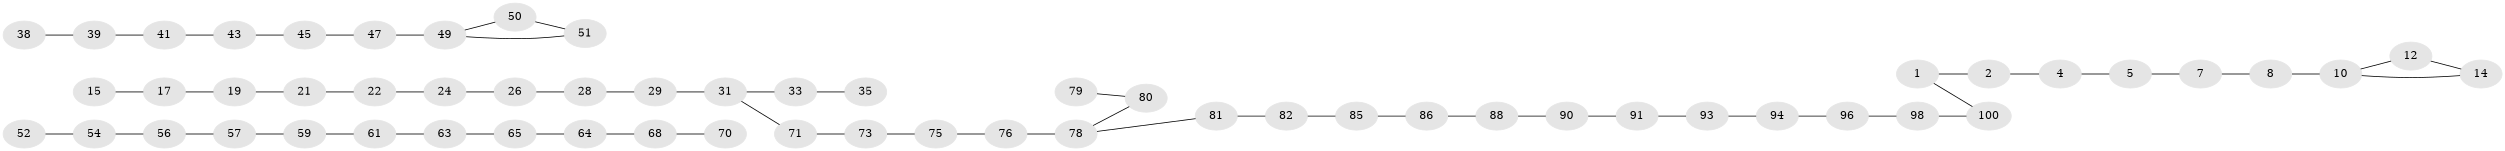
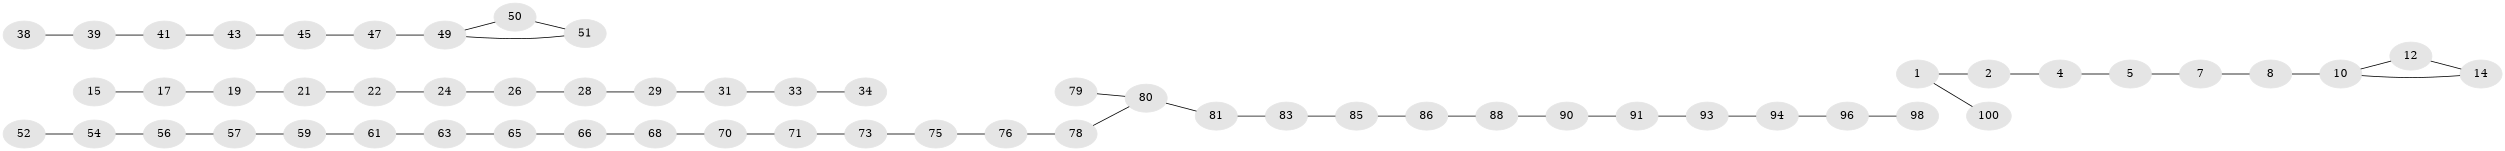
(866, 92) -> (866, 92)
(760, 113) -> (761, 134)
(1286, 116) -> (1286, 116)
(1953, 116) -> none
(1146, 125) -> (1181, 107)
(585, 134) -> (585, 134)
